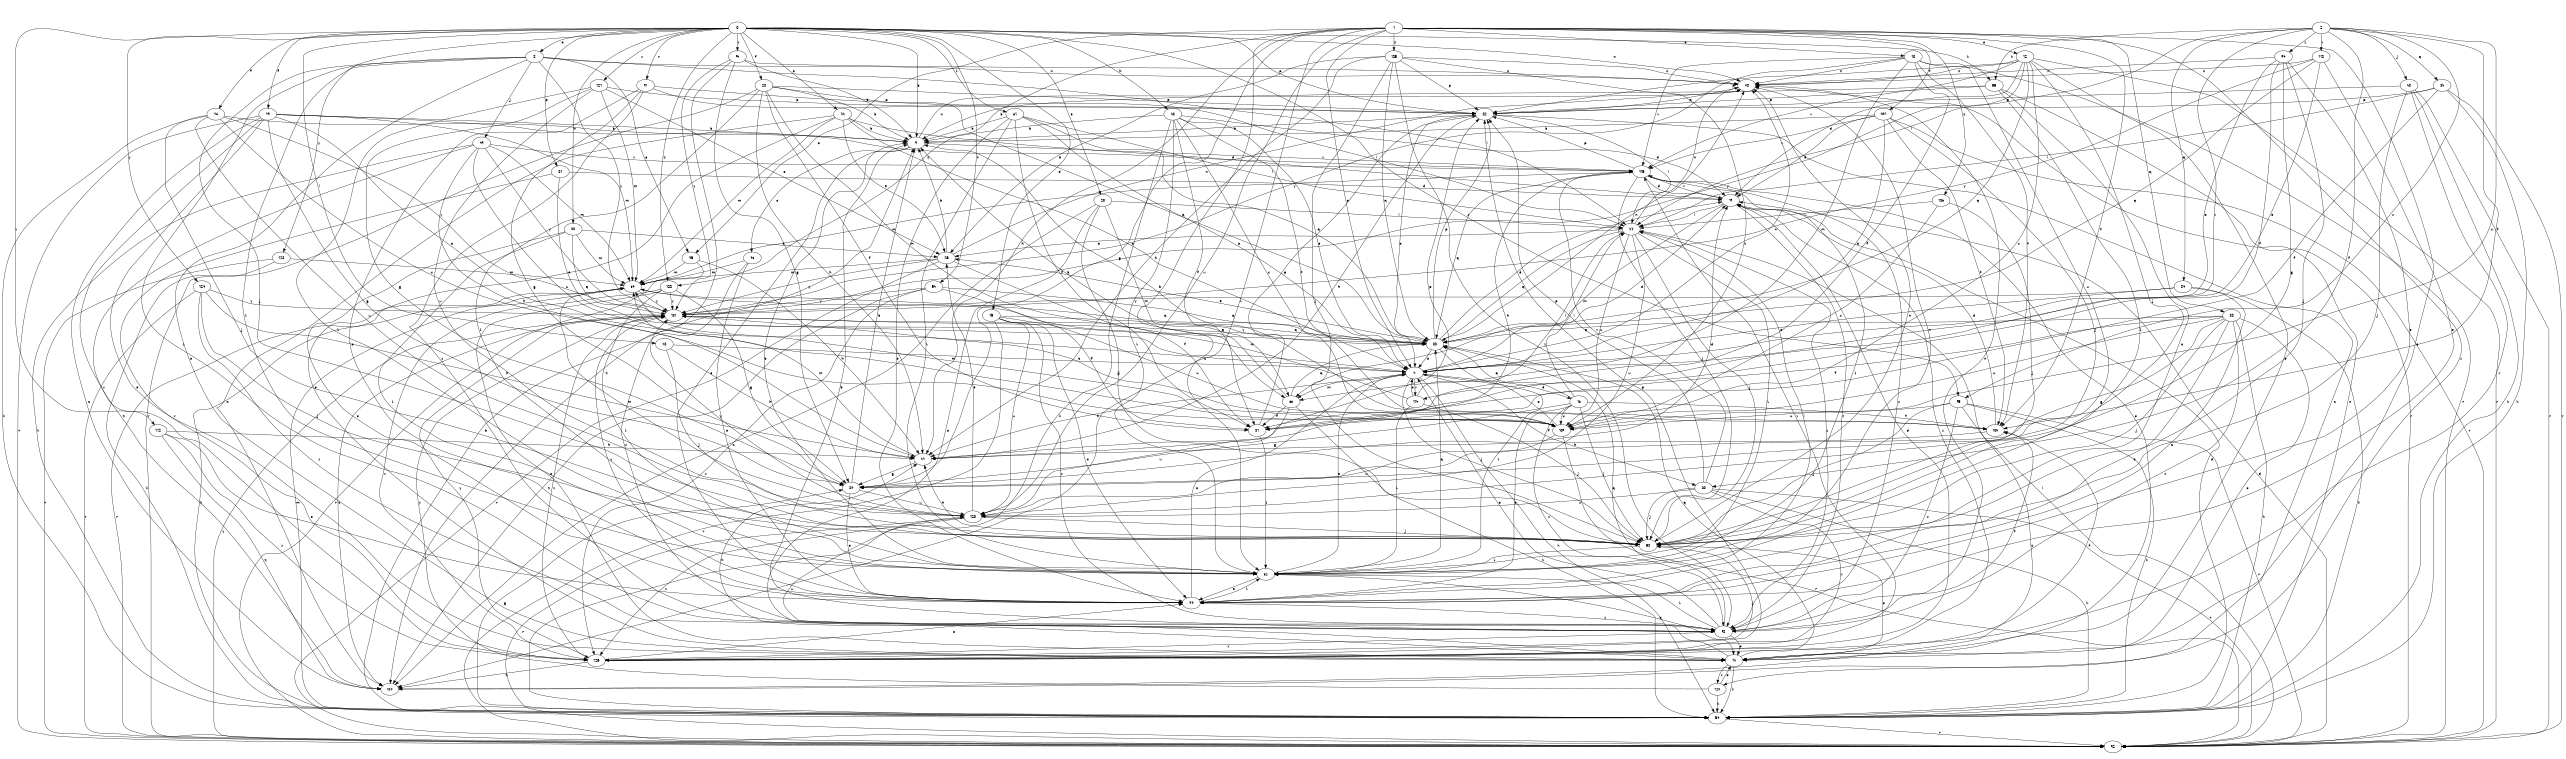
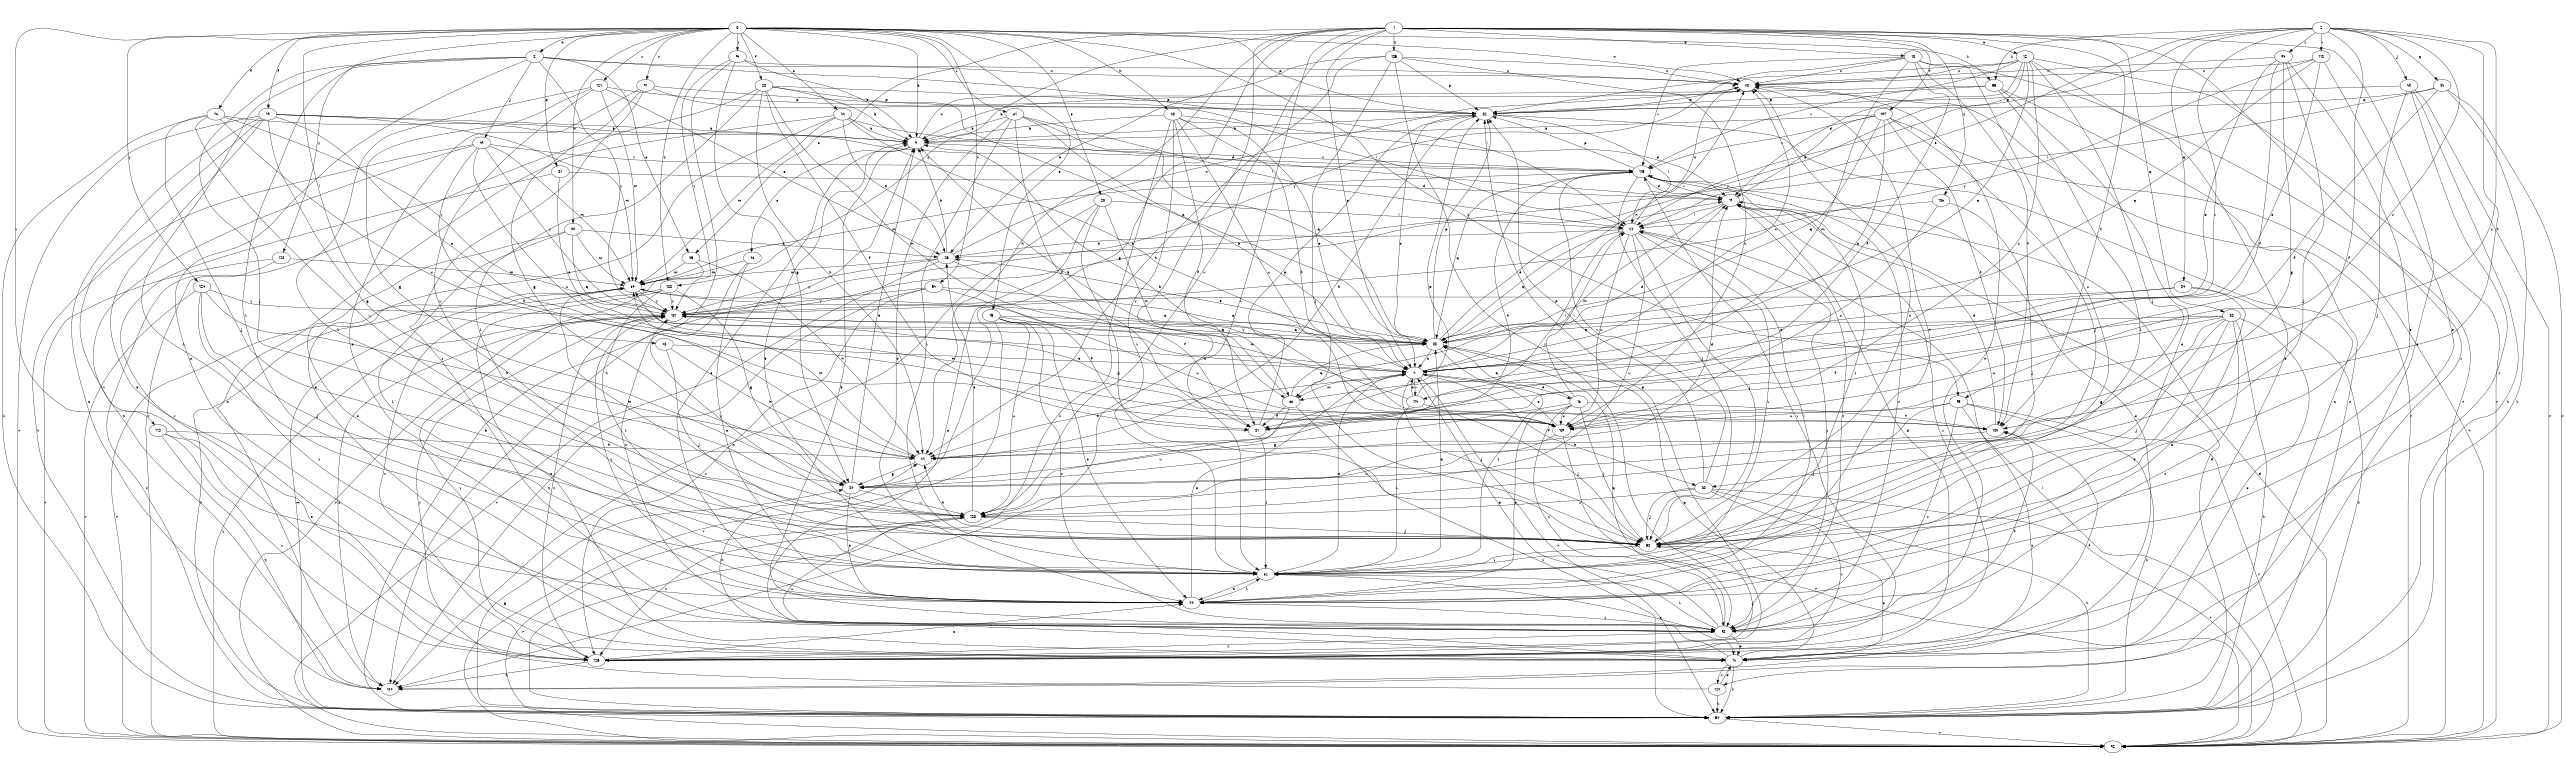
none -> (1613, 203)
(1384, 205) -> (1691, 275)
